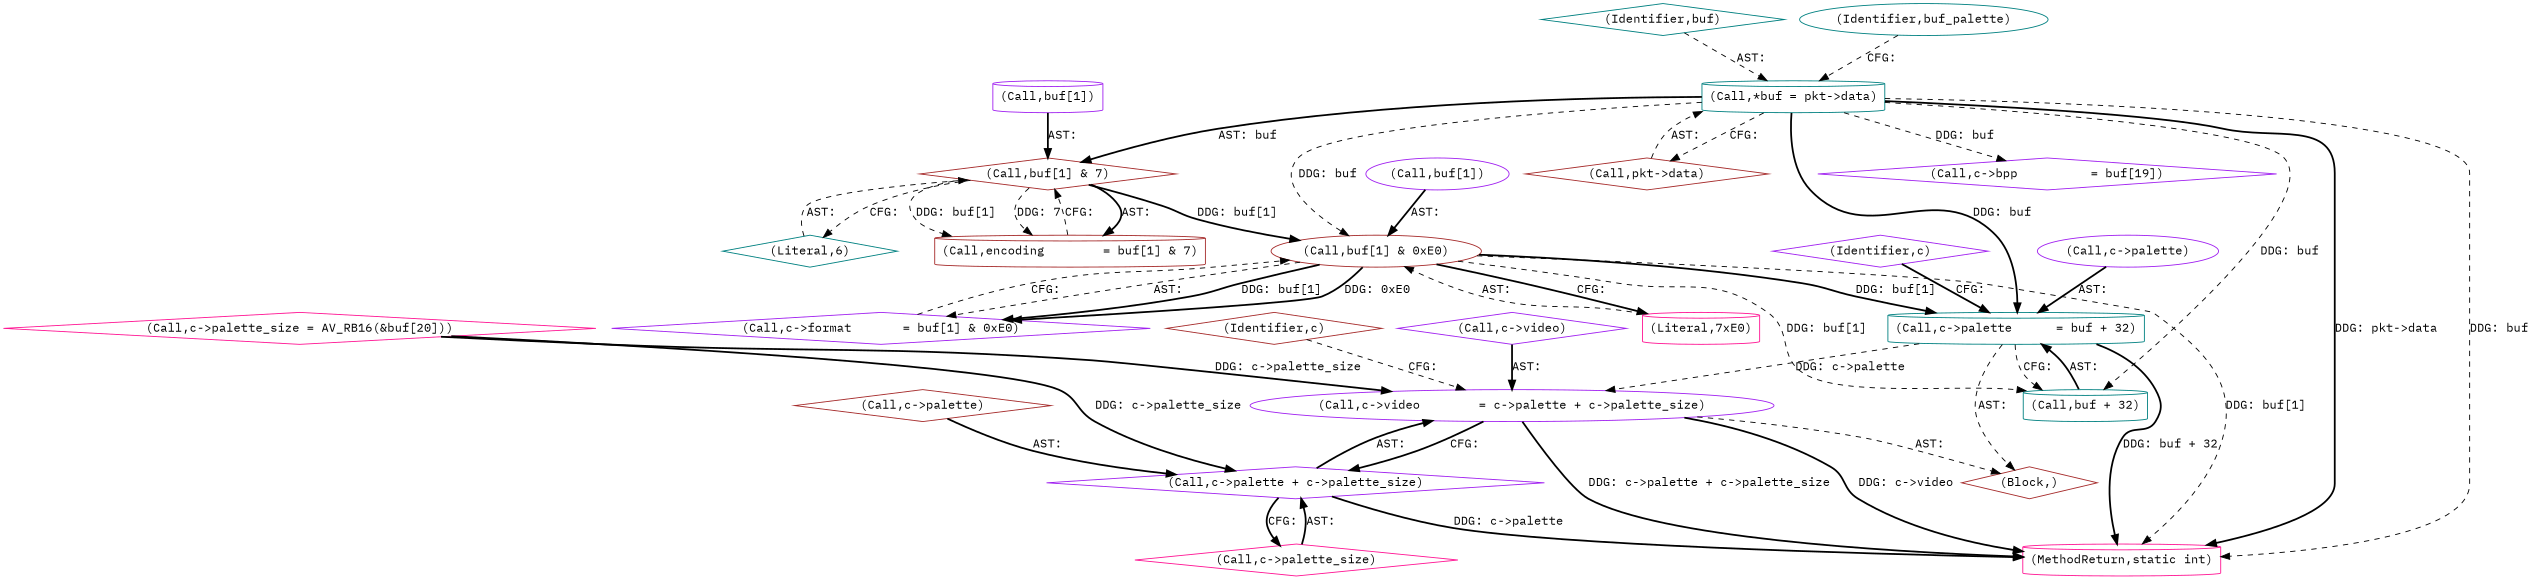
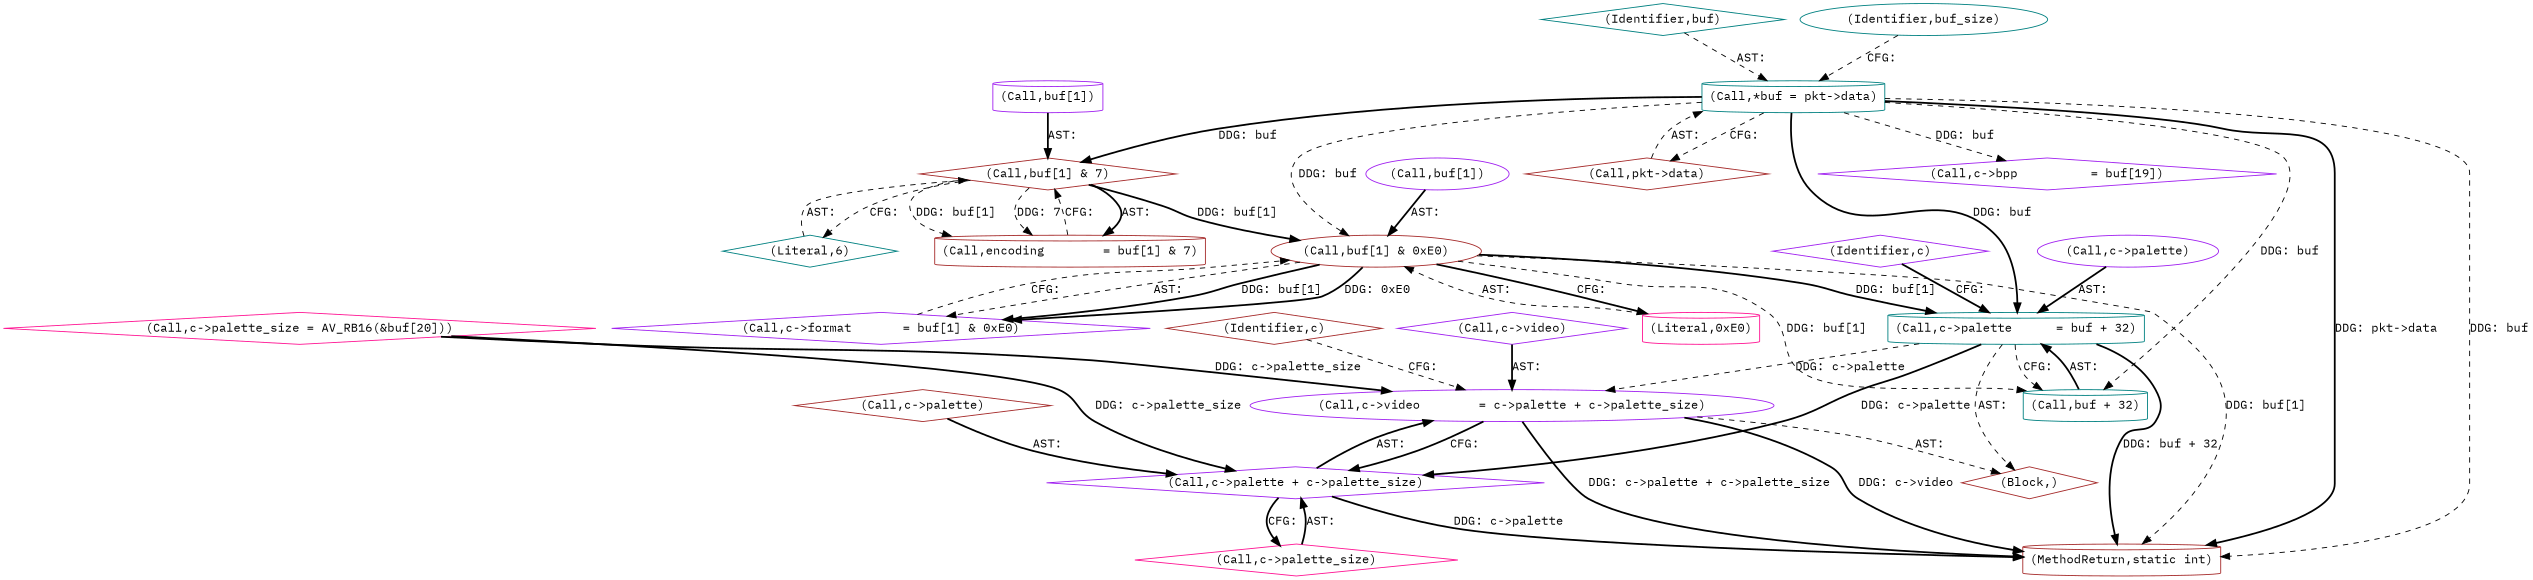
(1924, 20) -> (1924, 20)
(1248, 135) -> (1248, 135)
(1701, 328) -> (1701, 328)
none -> (1714, 437)
(2122, 560) -> (2122, 560)
